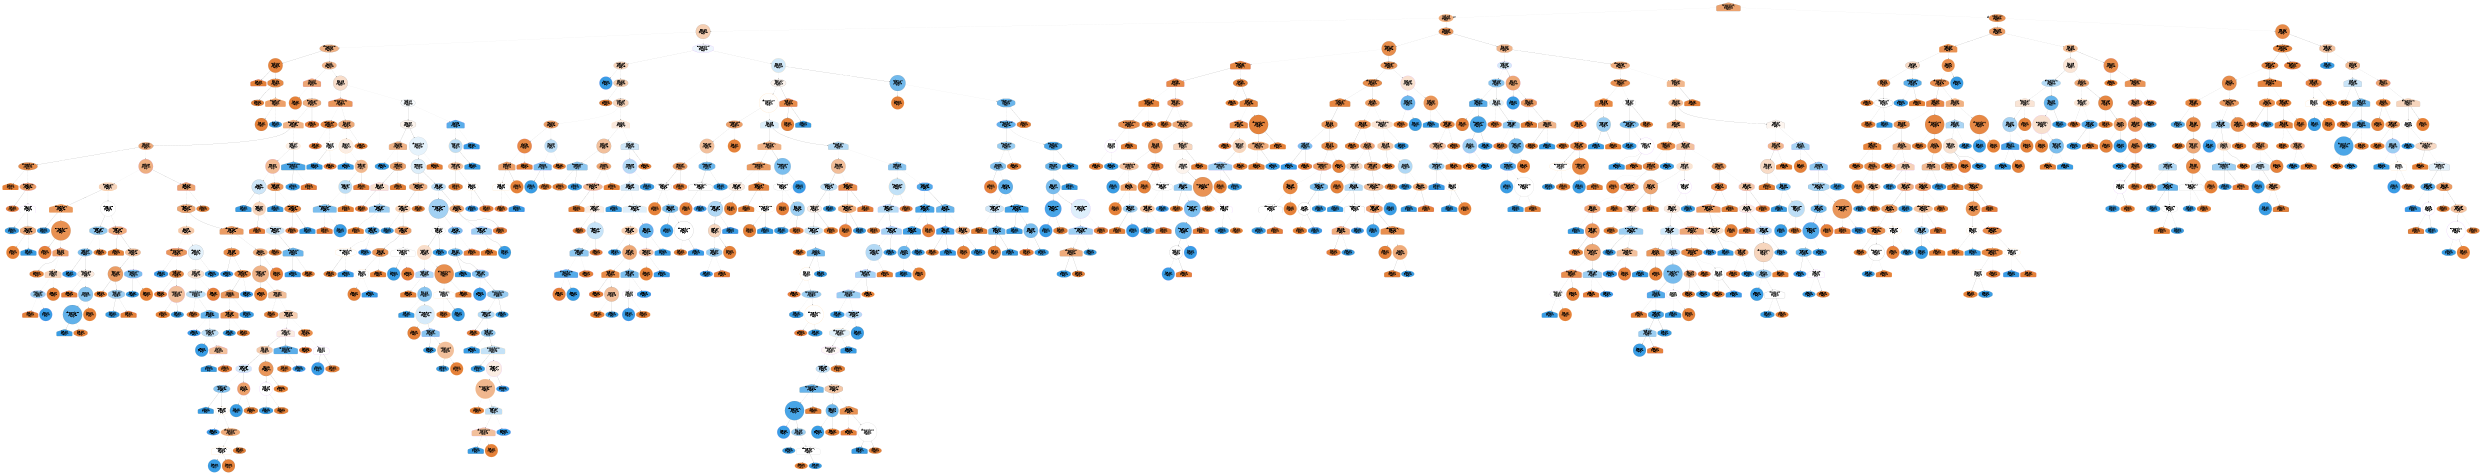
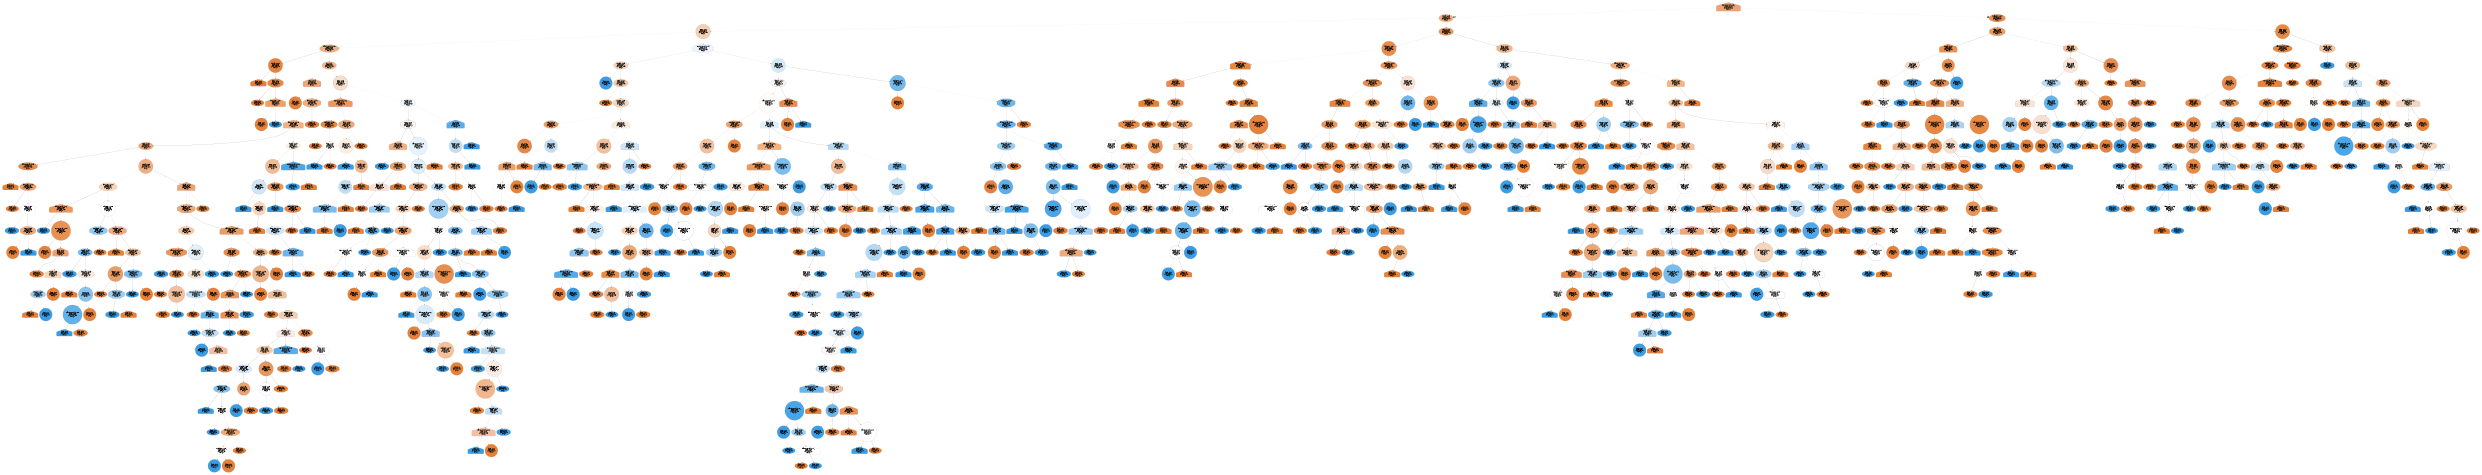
none -> (2292, 83)
(2178, 125) -> (2178, 125)
